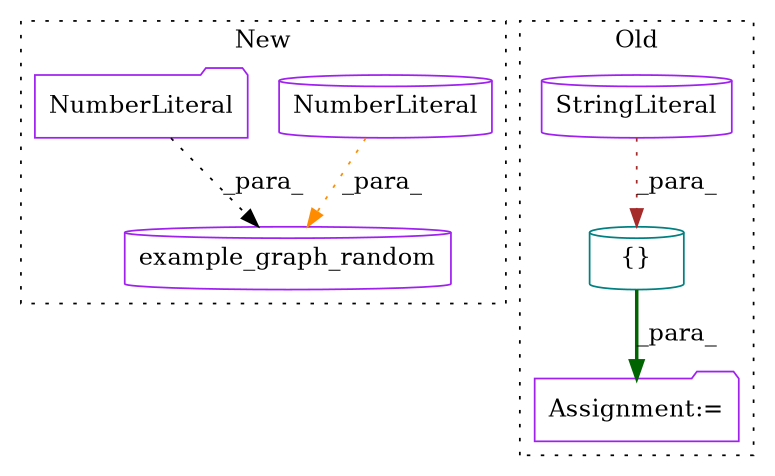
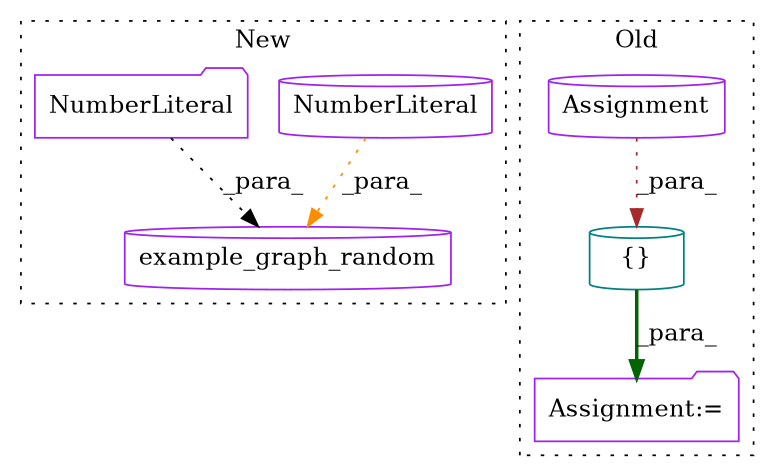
(637, 106) -> (637, 106)
